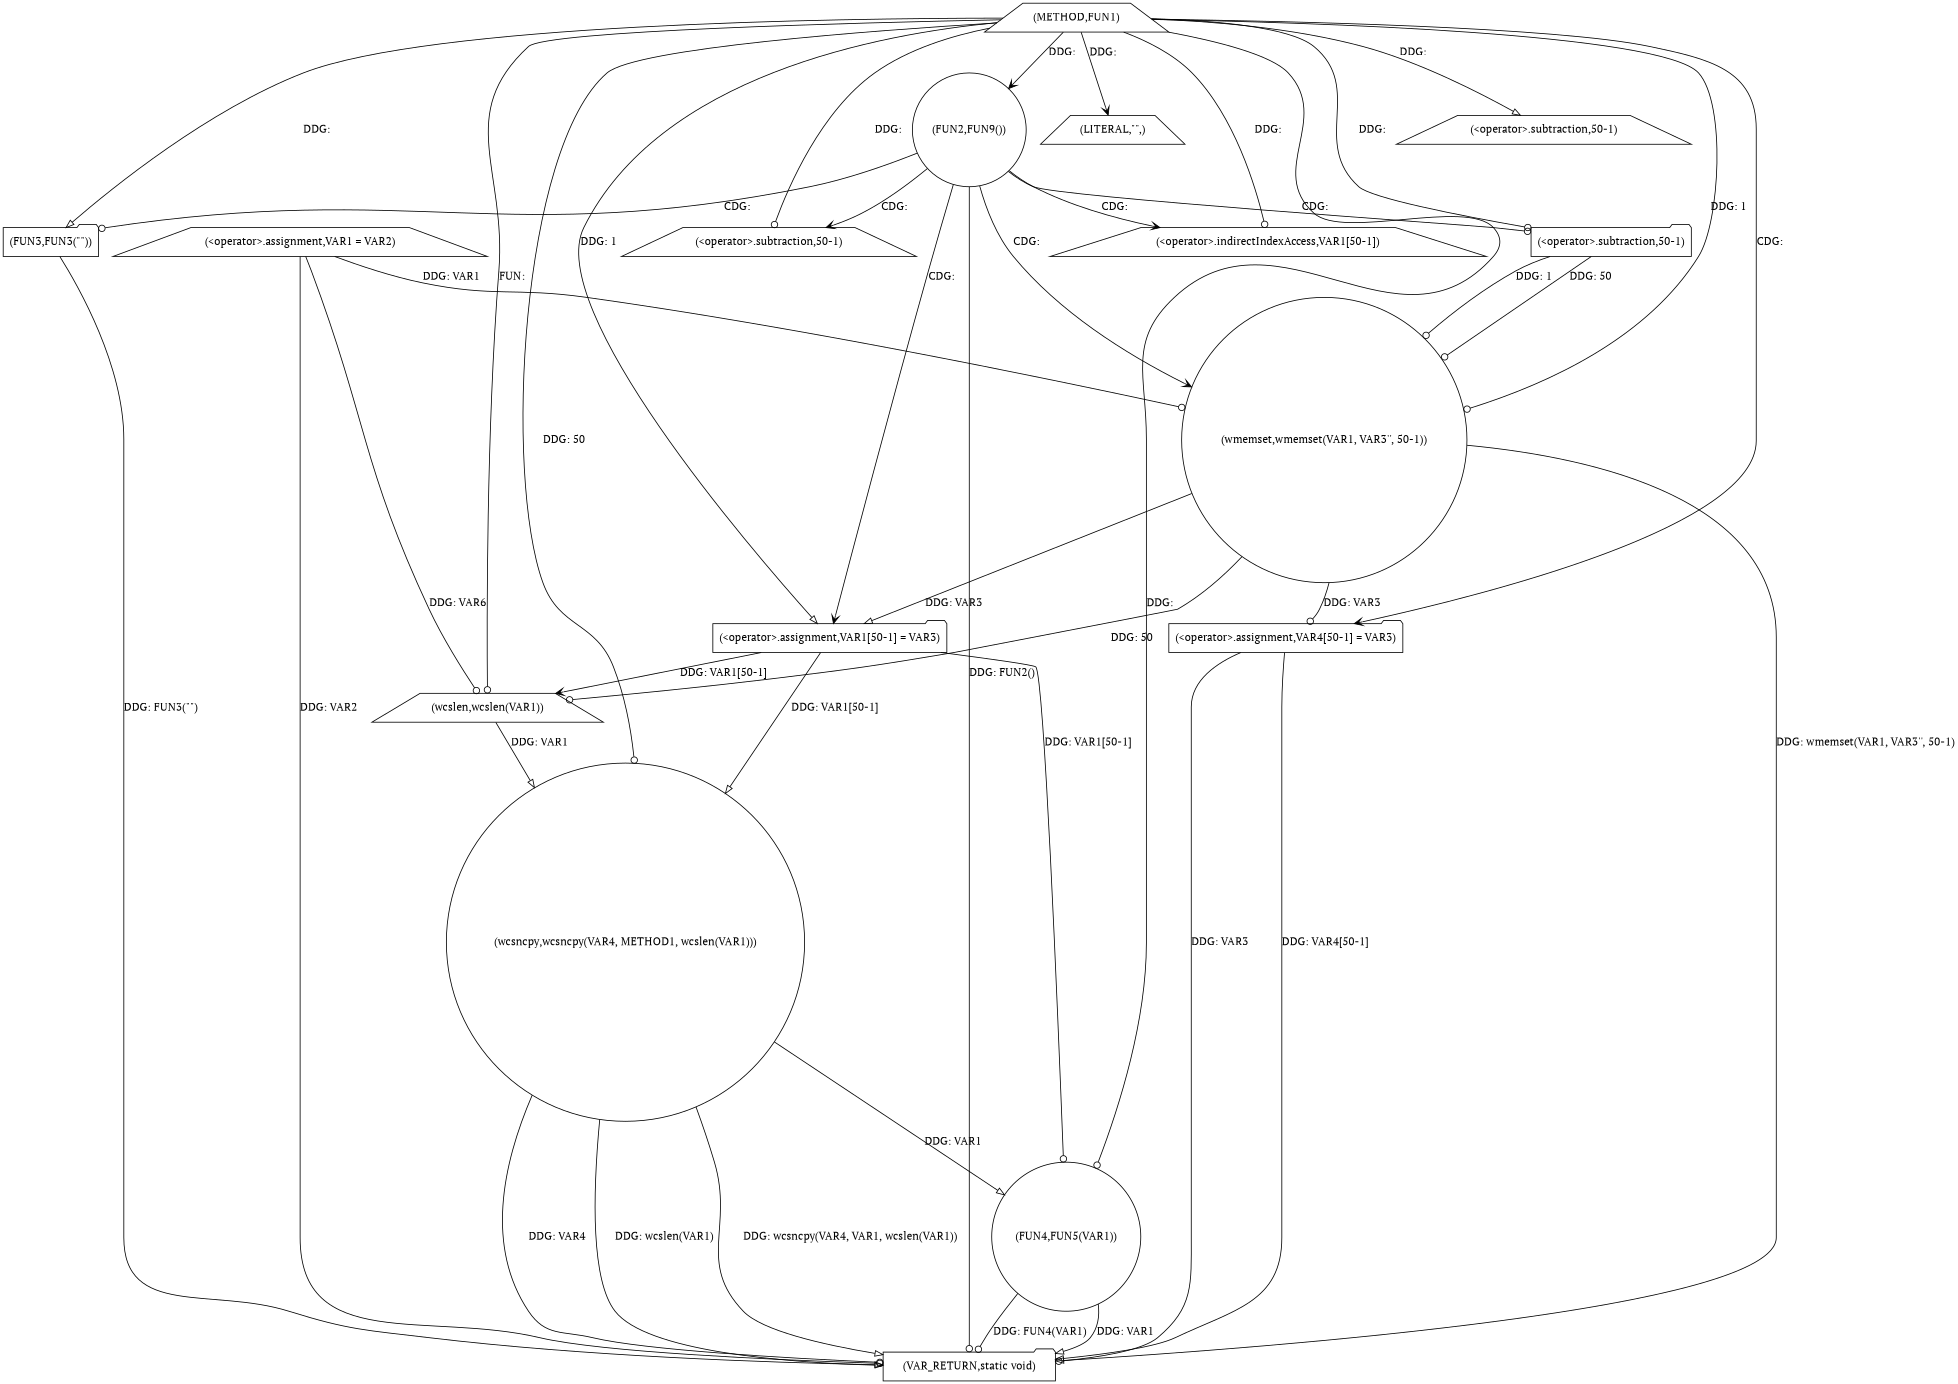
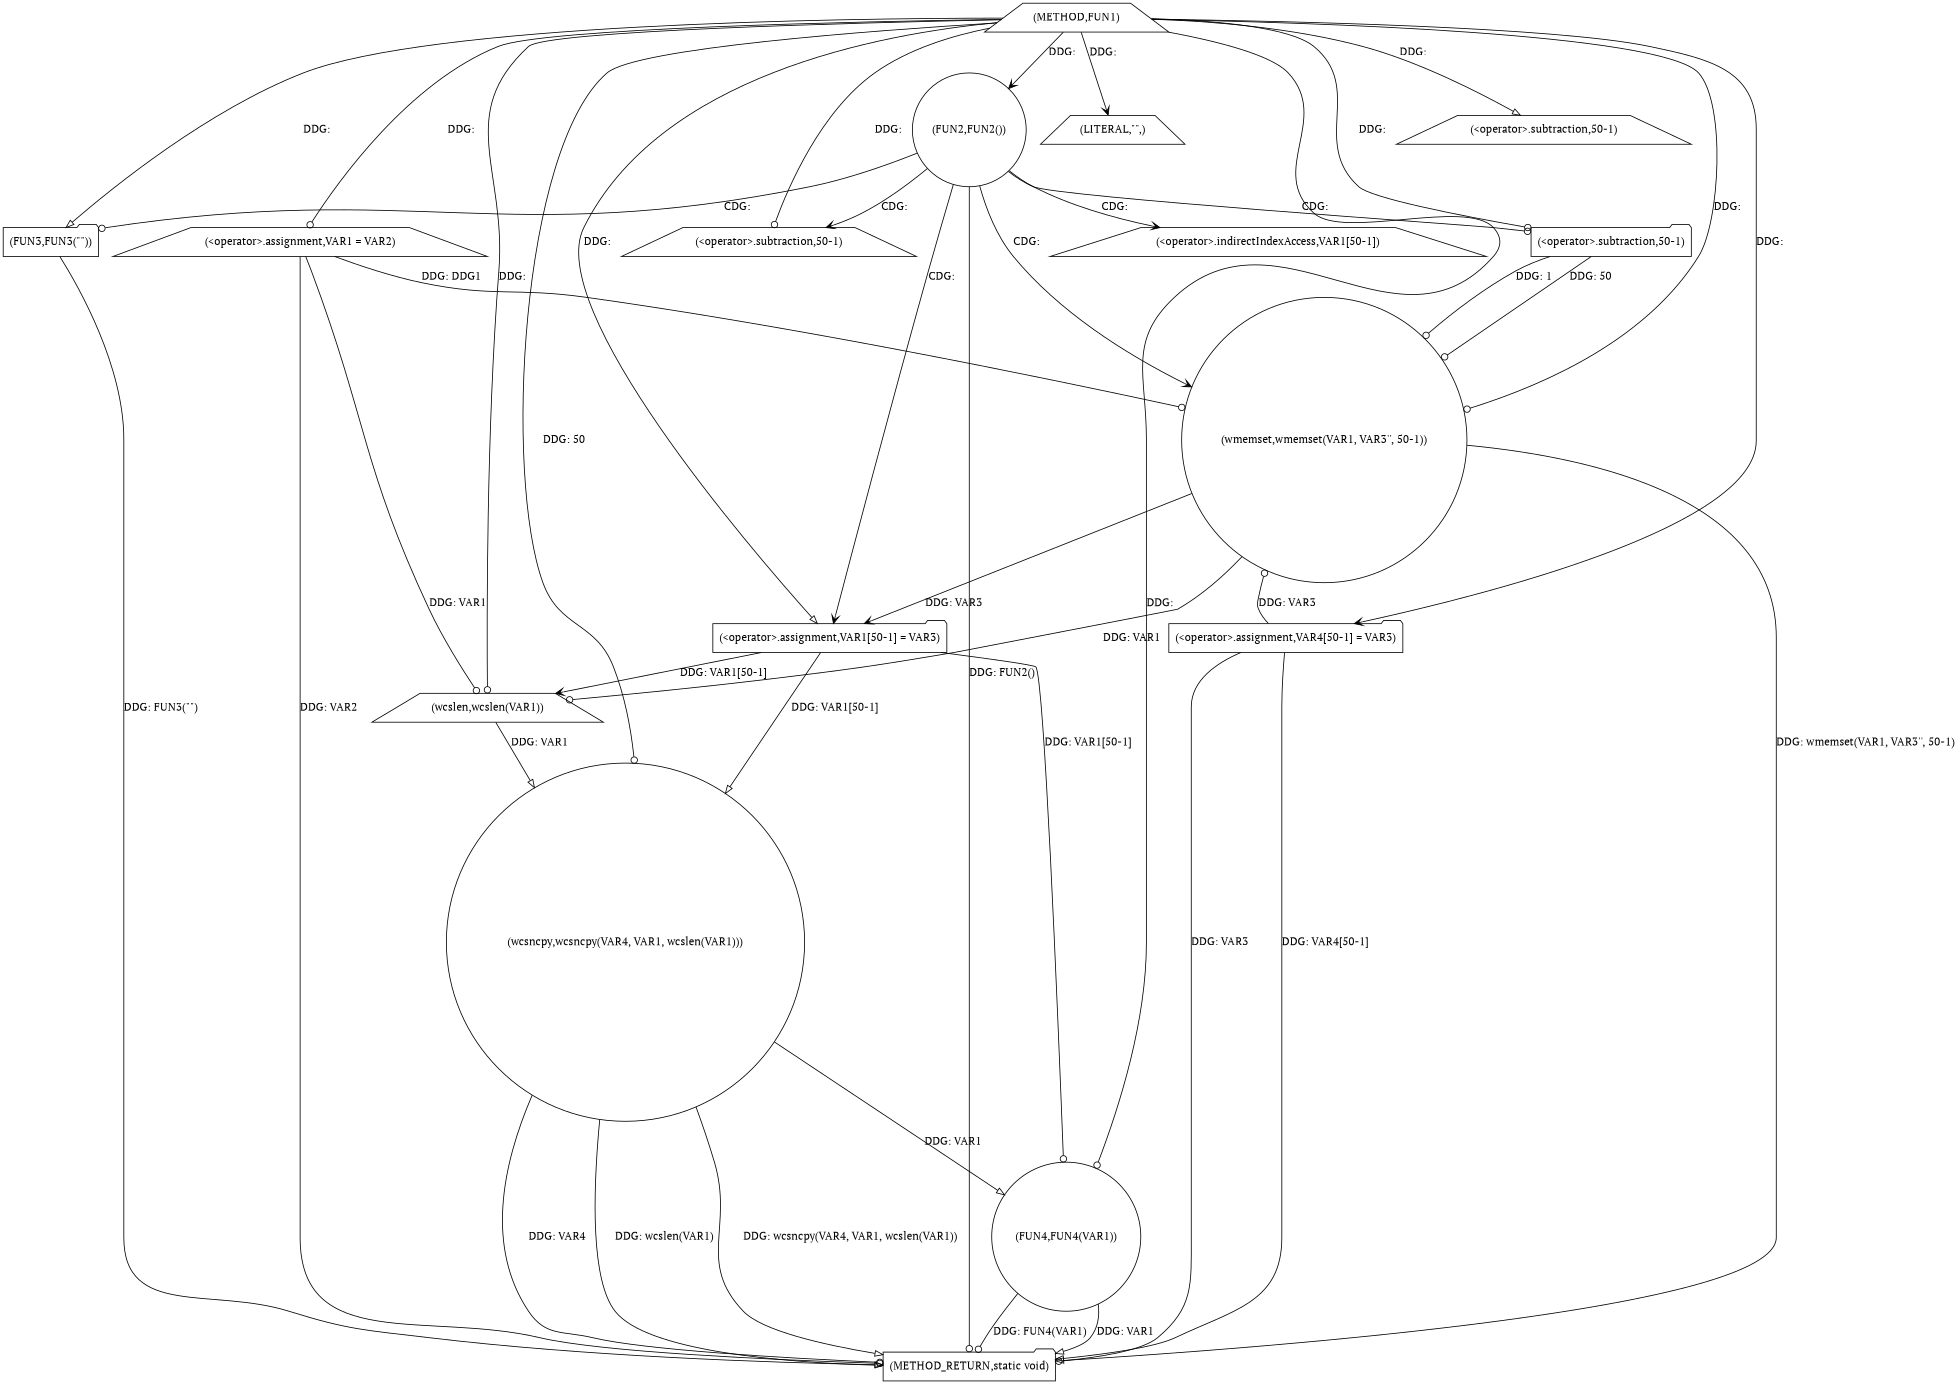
(1218, 107) -> (525, 41)
(969, 130) -> (969, 130)
(1729, 207) -> (1729, 207)
(599, 242) -> (599, 242)
(1771, 242) -> (1771, 242)
(452, 277) -> (452, 277)
(514, 277) -> (514, 277)
(1032, 557) -> (1032, 557)
(1323, 602) -> (1258, 601)
(458, 603) -> (458, 603)
(1132, 638) -> (1132, 638)
(625, 942) -> (625, 942)
(1066, 1237) -> (1066, 1237)
(969, 1367) -> (969, 1367)
